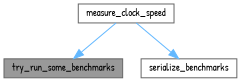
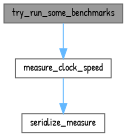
(99, 37) -> (63, 36)
(189, 68) -> (63, 123)
